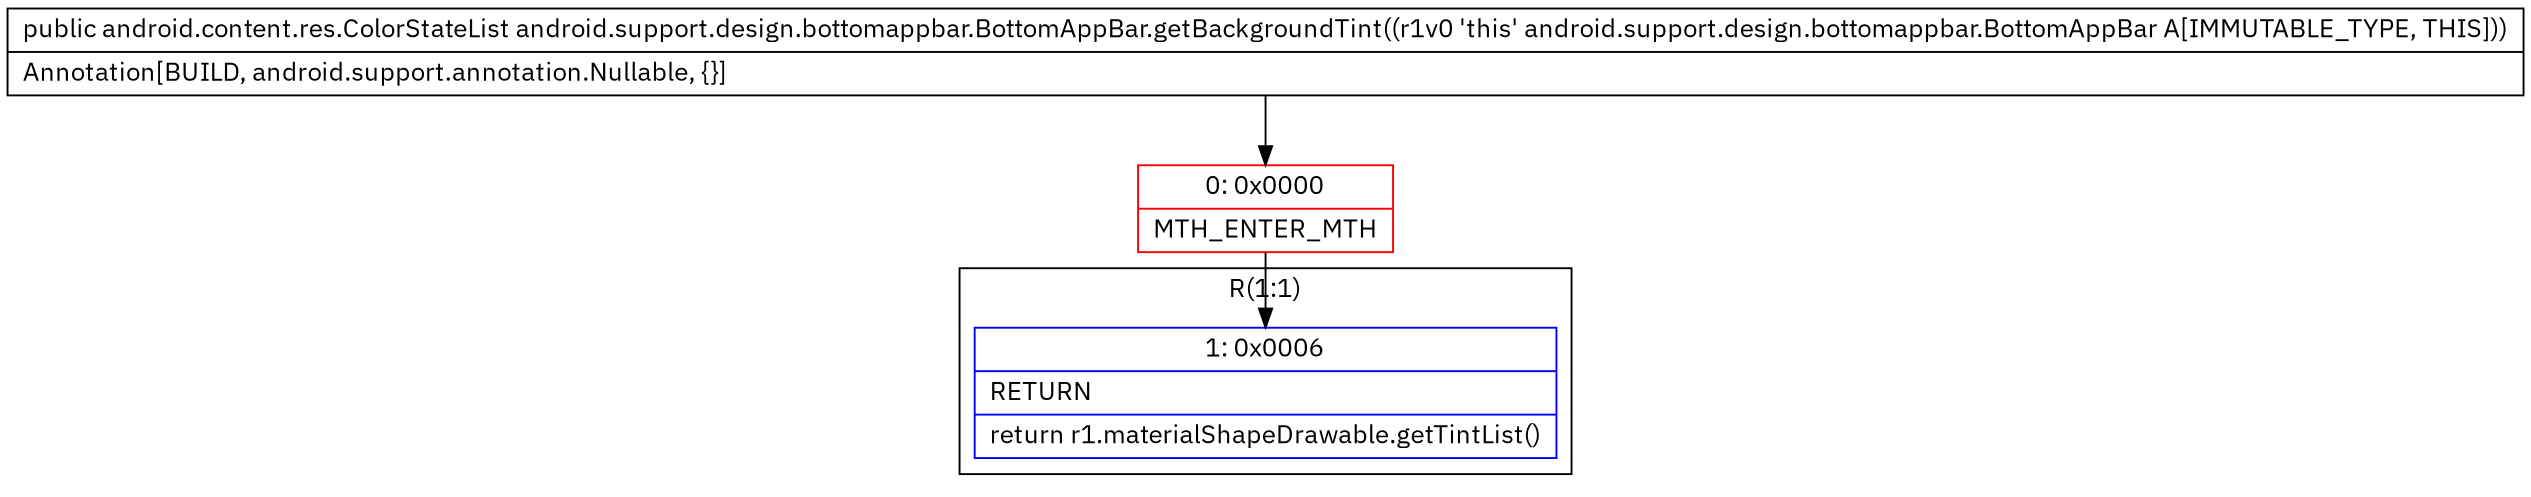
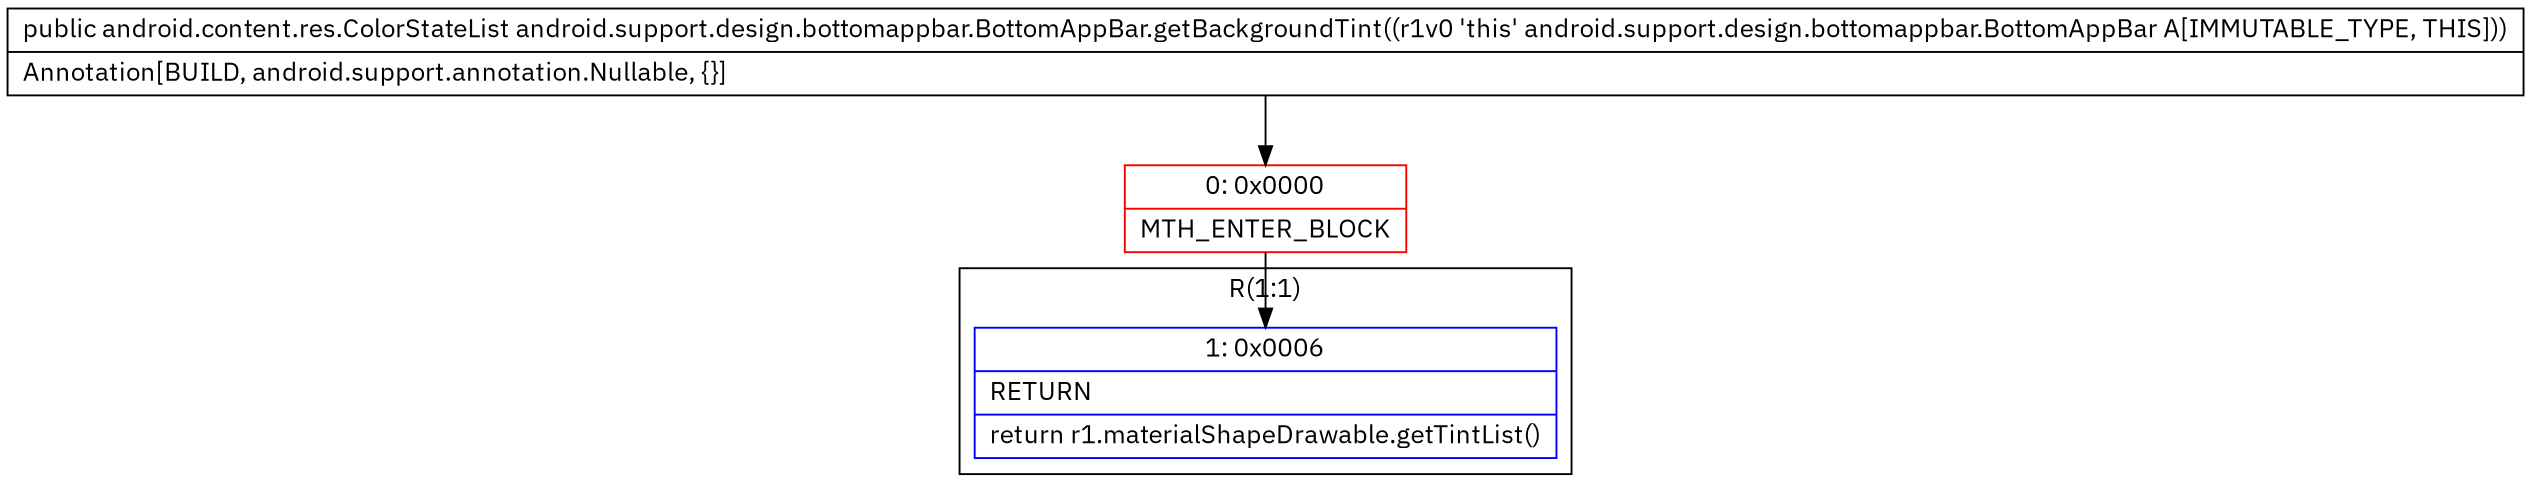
(1266, 230) -> (1266, 230)
